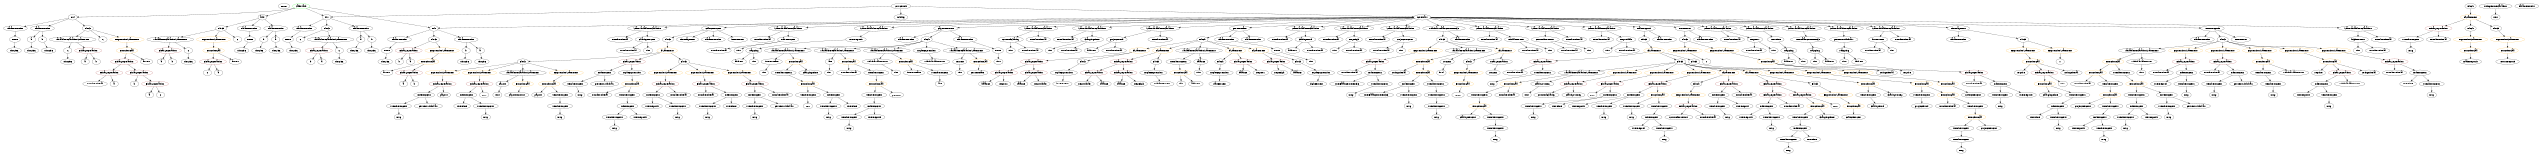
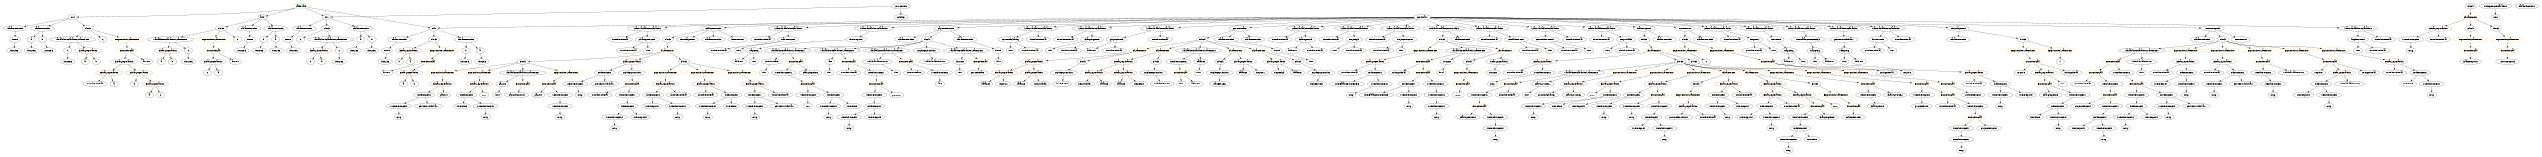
(284, 6) -> none
(1161, 12) -> none
(1444, 28) -> (1444, 28)
